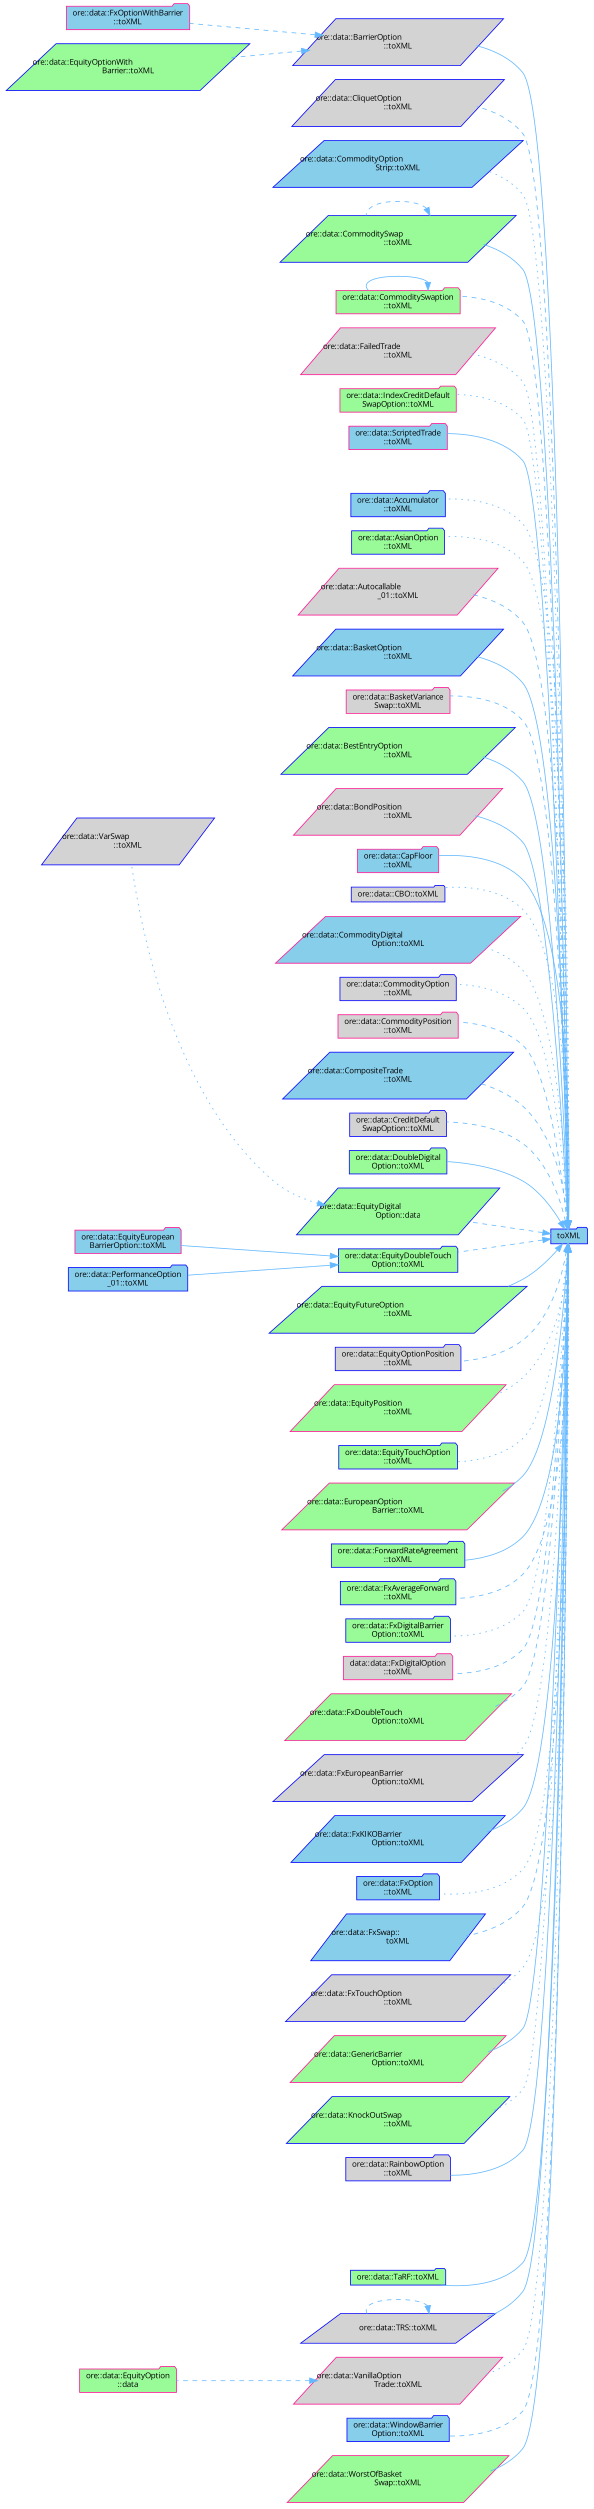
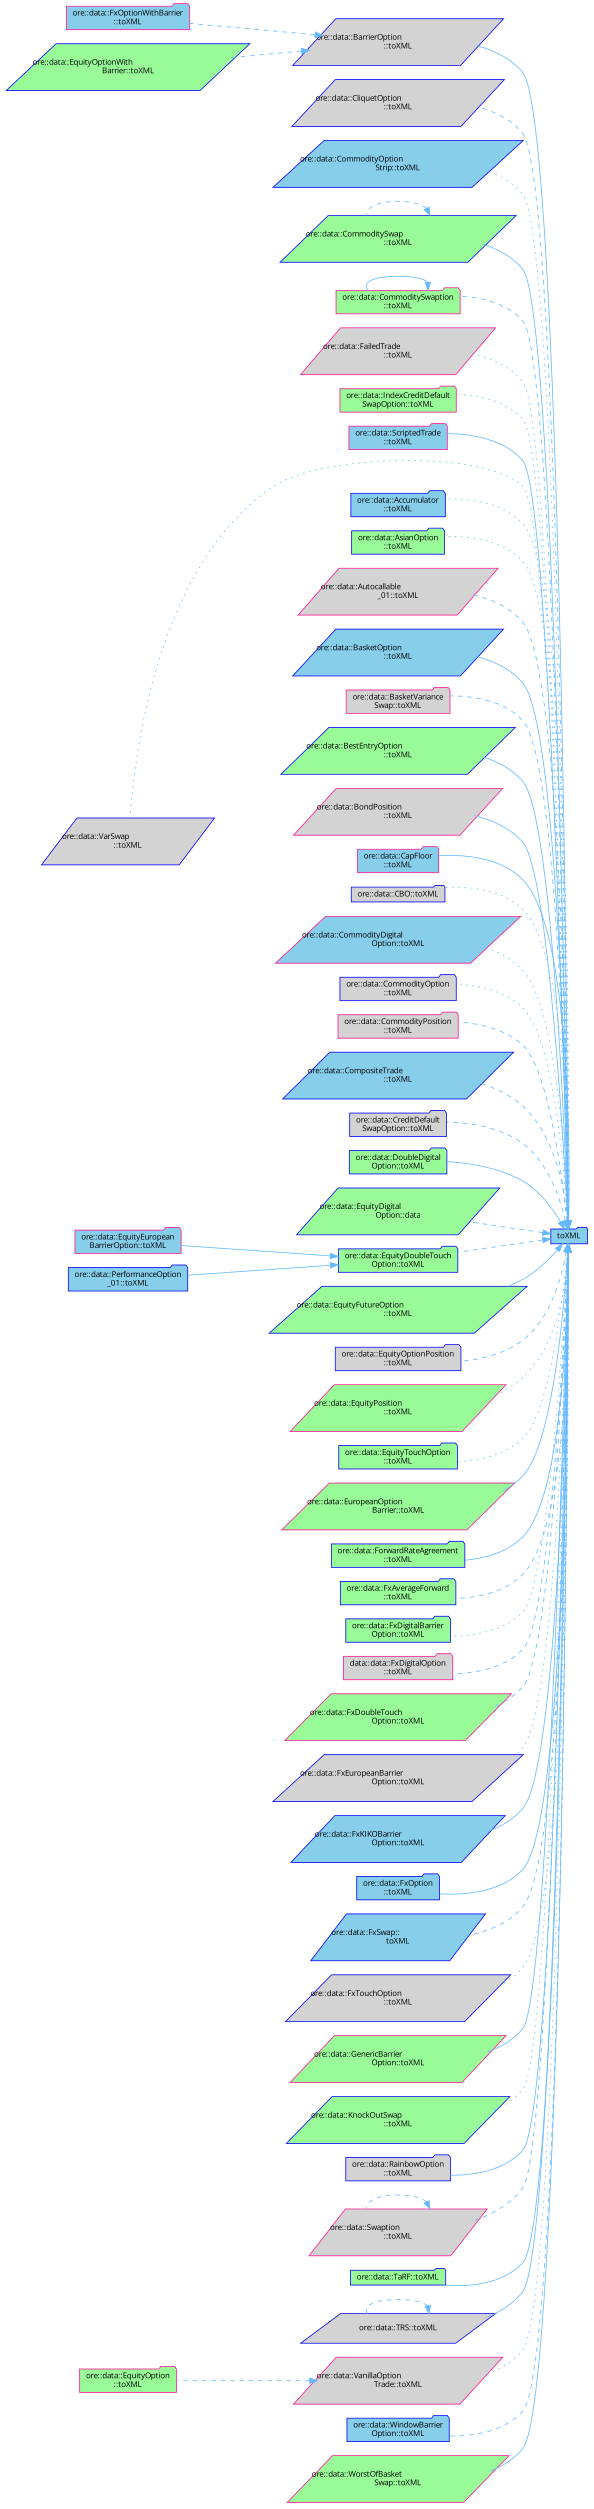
(186, 1058) -> (528, 505)
(560, 1607) -> (560, 1607)
none -> (398, 2232)
(128, 2381) -> (128, 2381)
